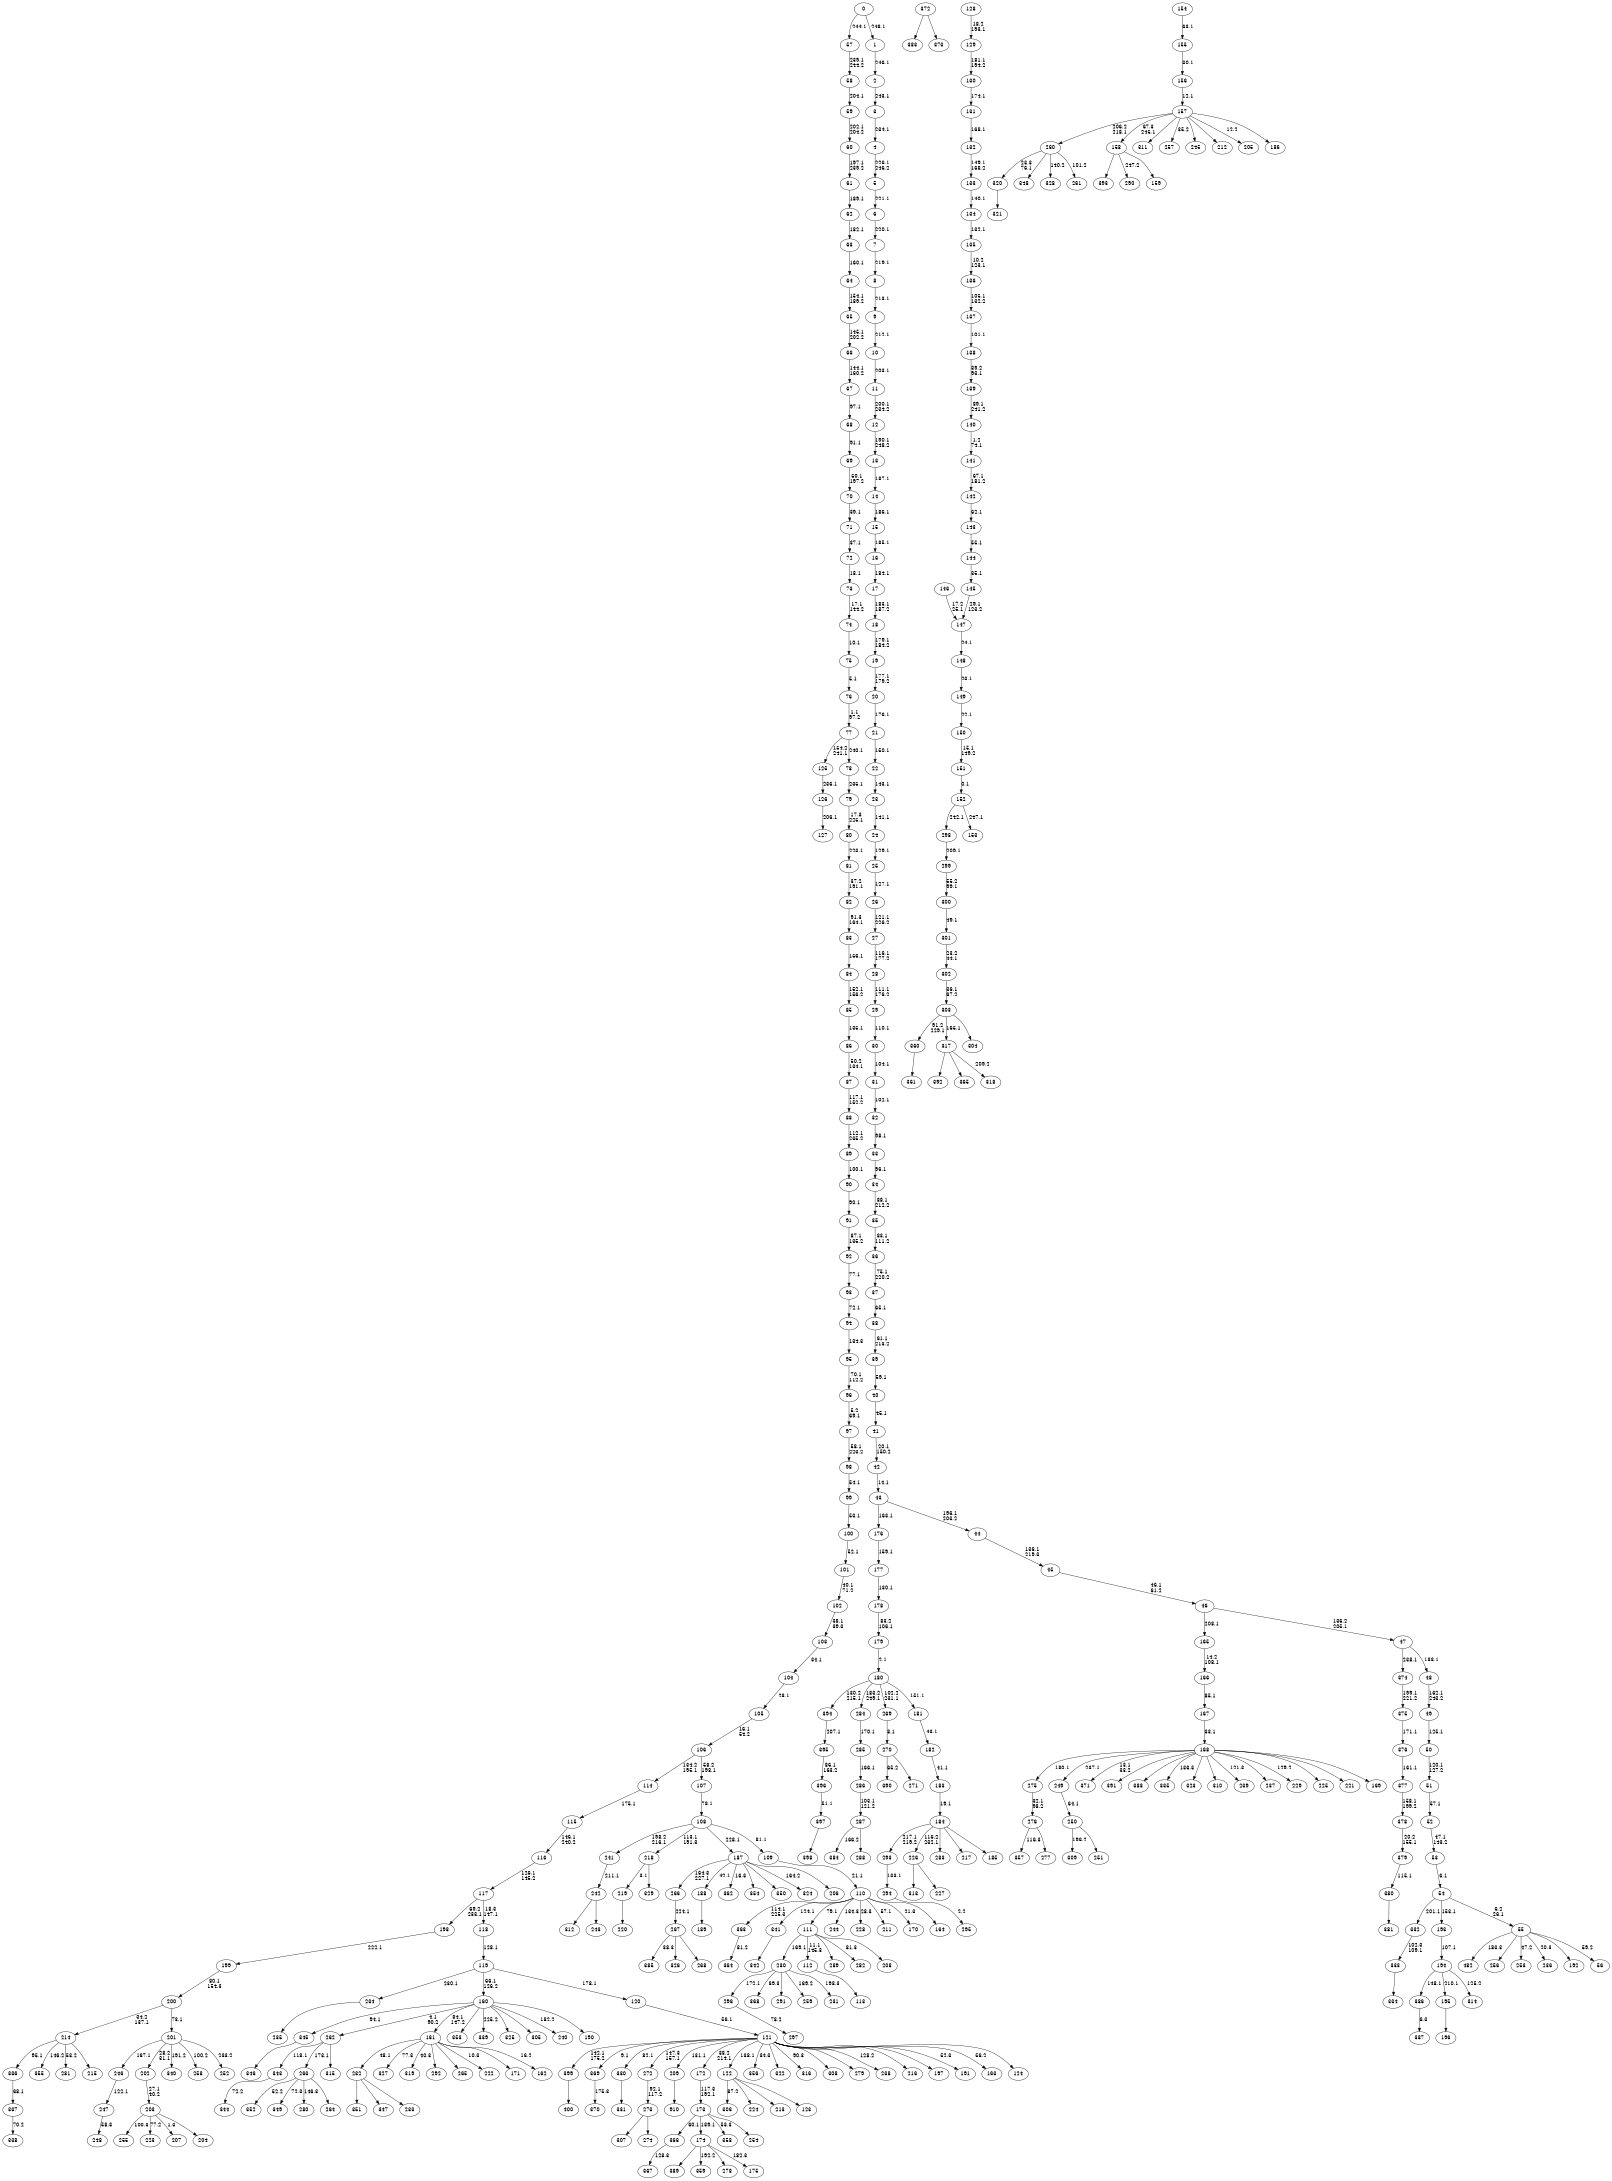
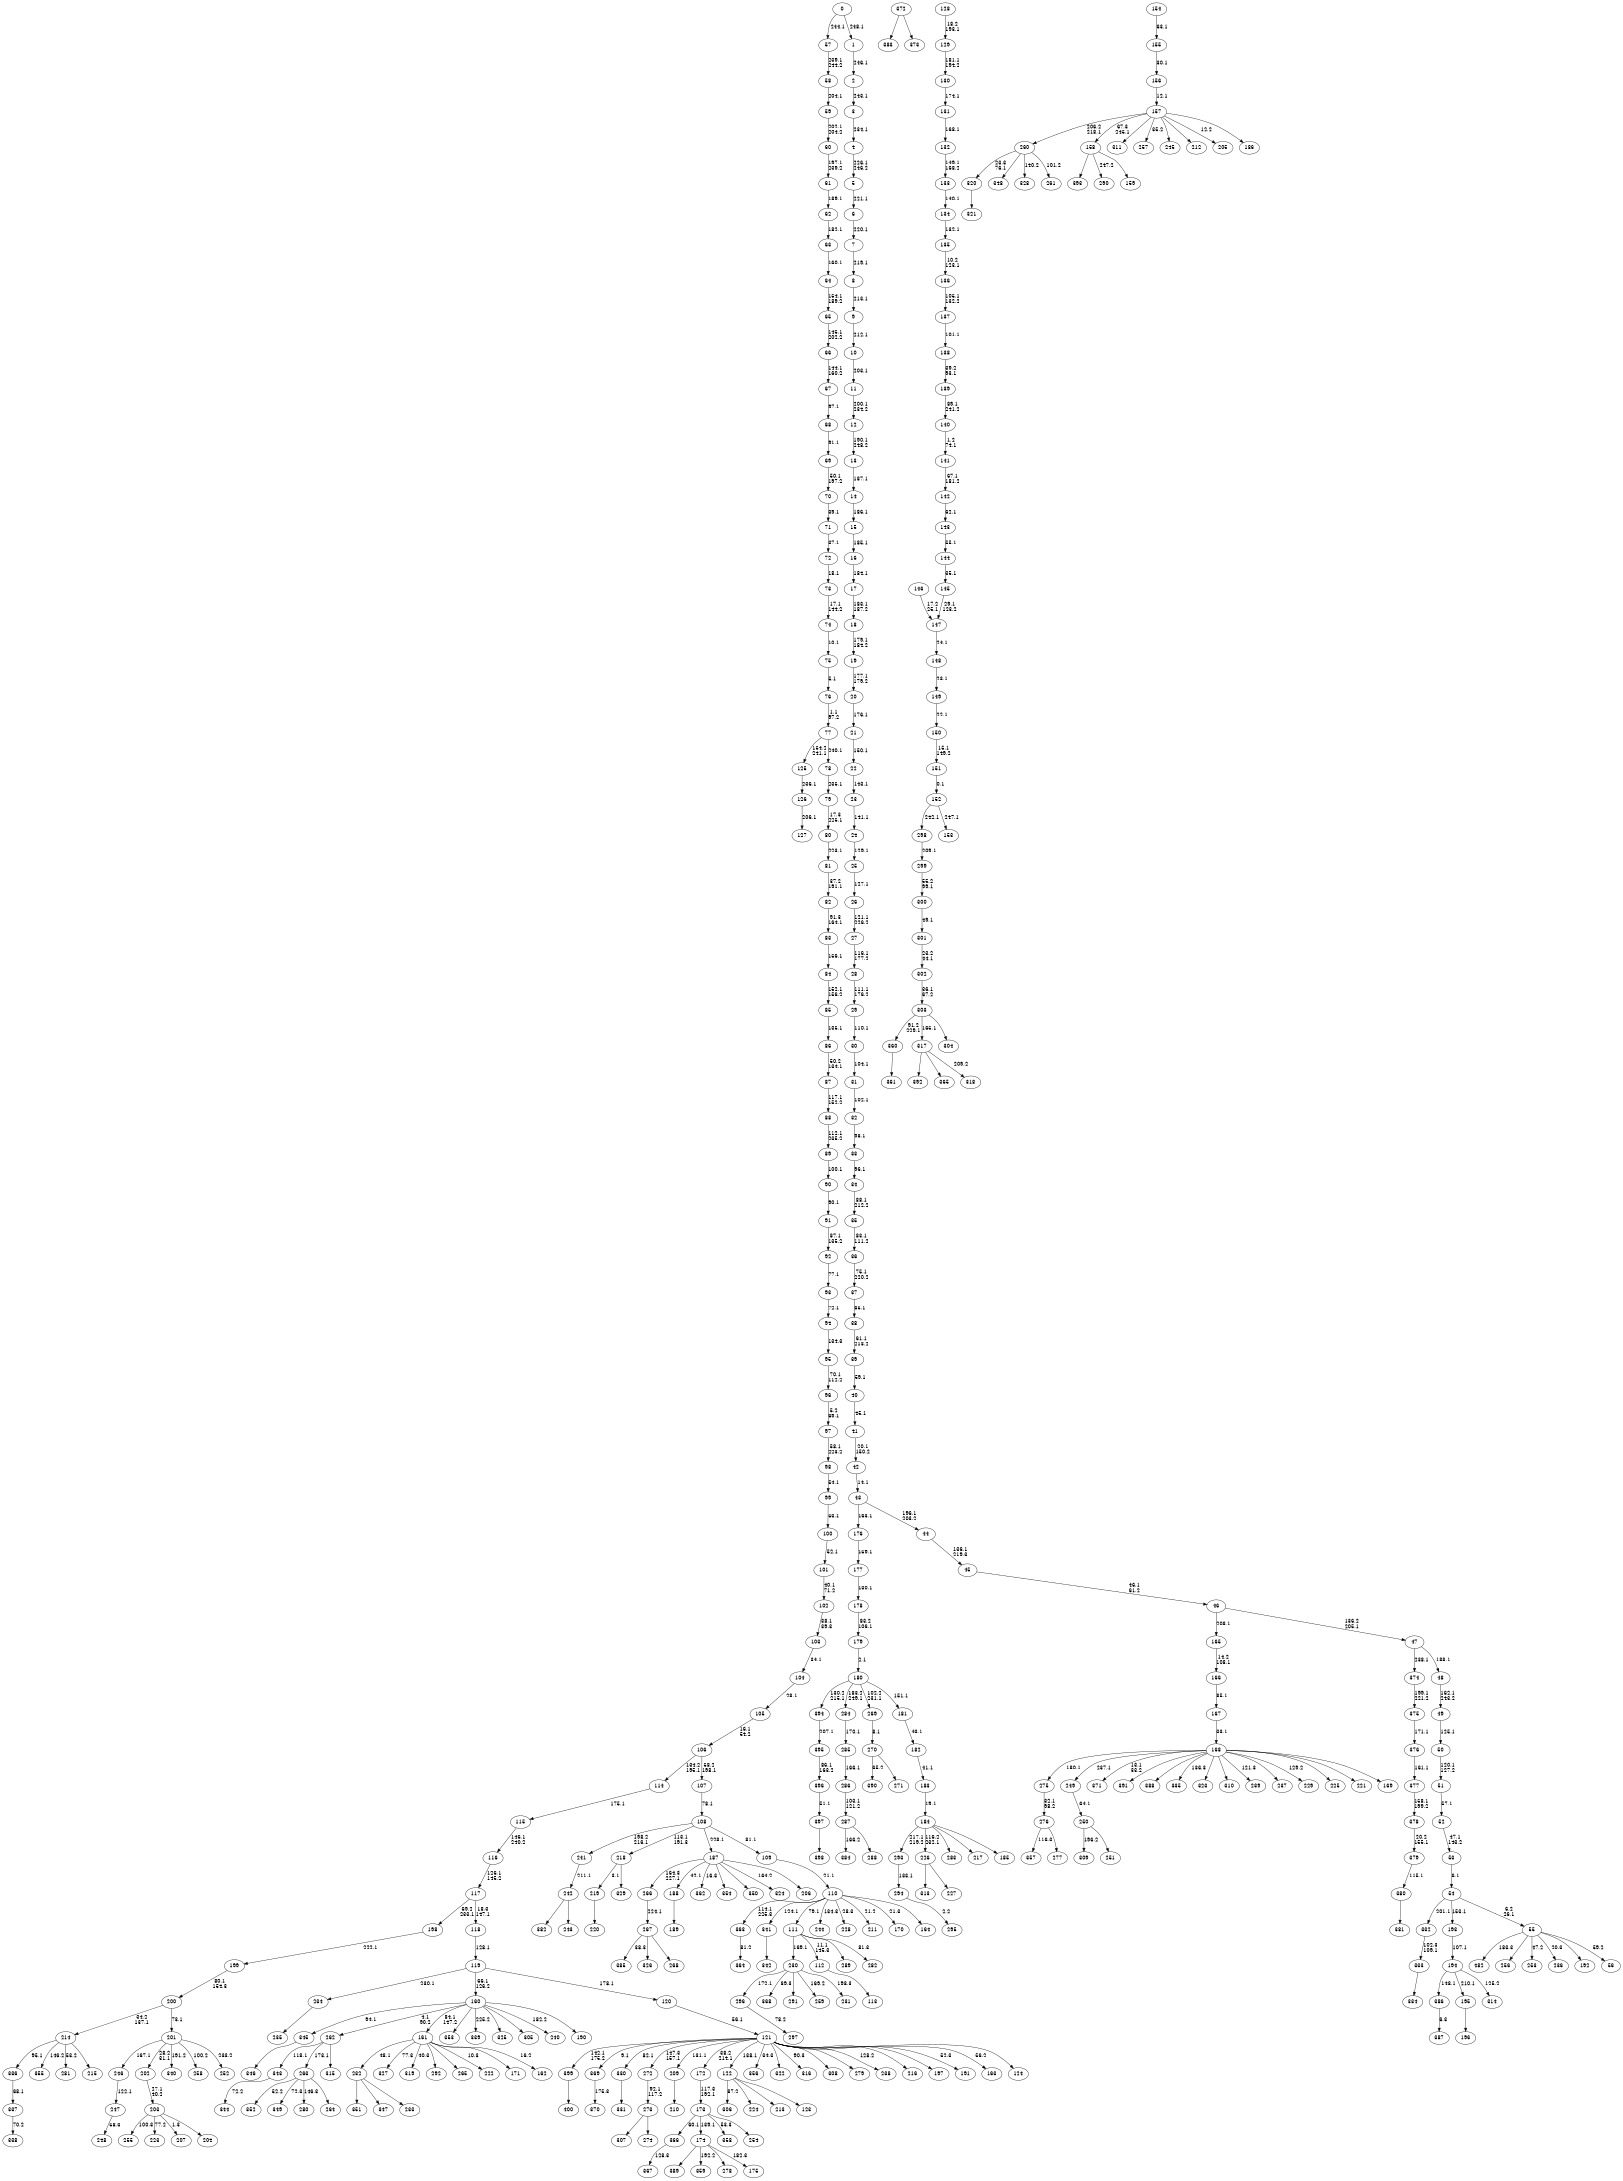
(886, 1912) -> (870, 1912)
(570, 1930) -> (542, 1930)
(887, 1966) -> none
(674, 2110) -> (674, 2110)
